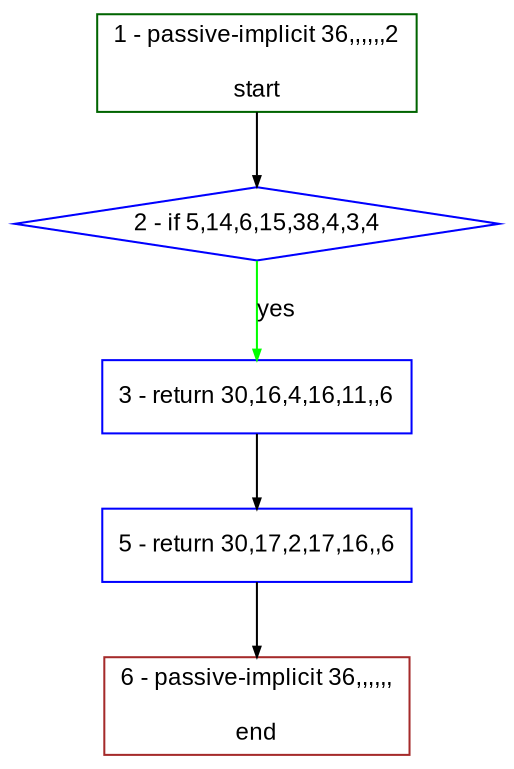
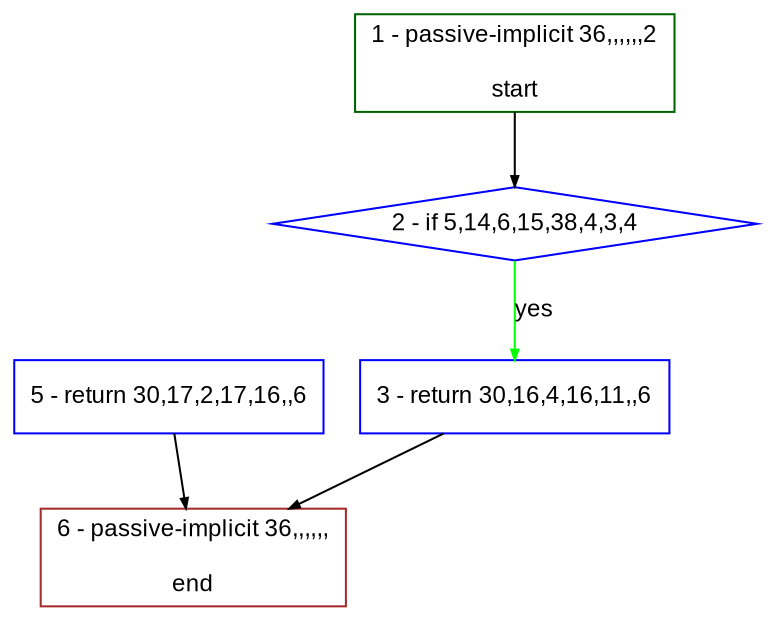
(257, 466) -> (371, 469)
